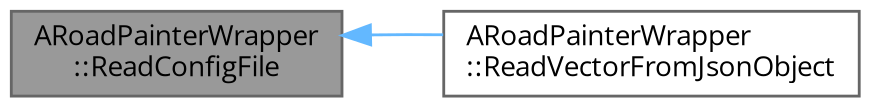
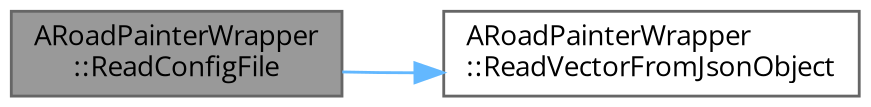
(407, 35) -> (378, 73)
